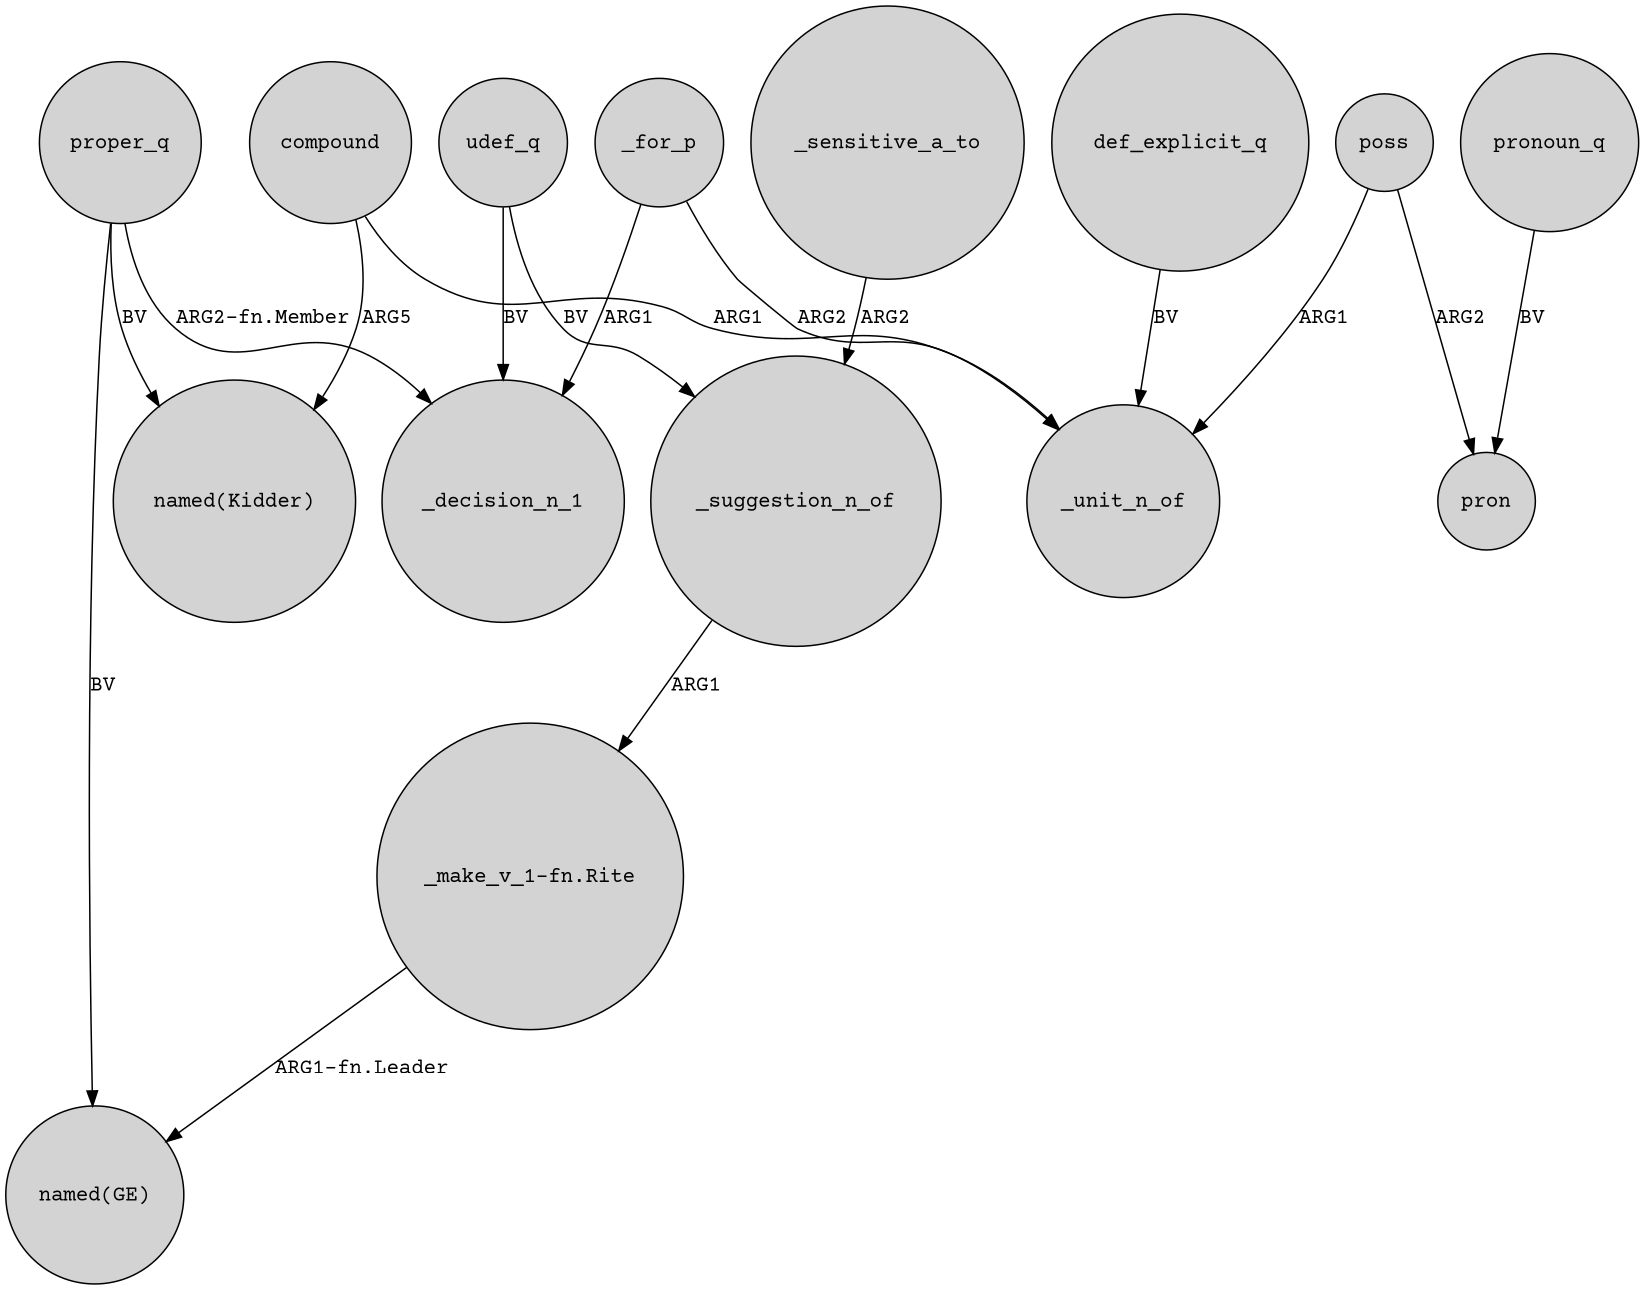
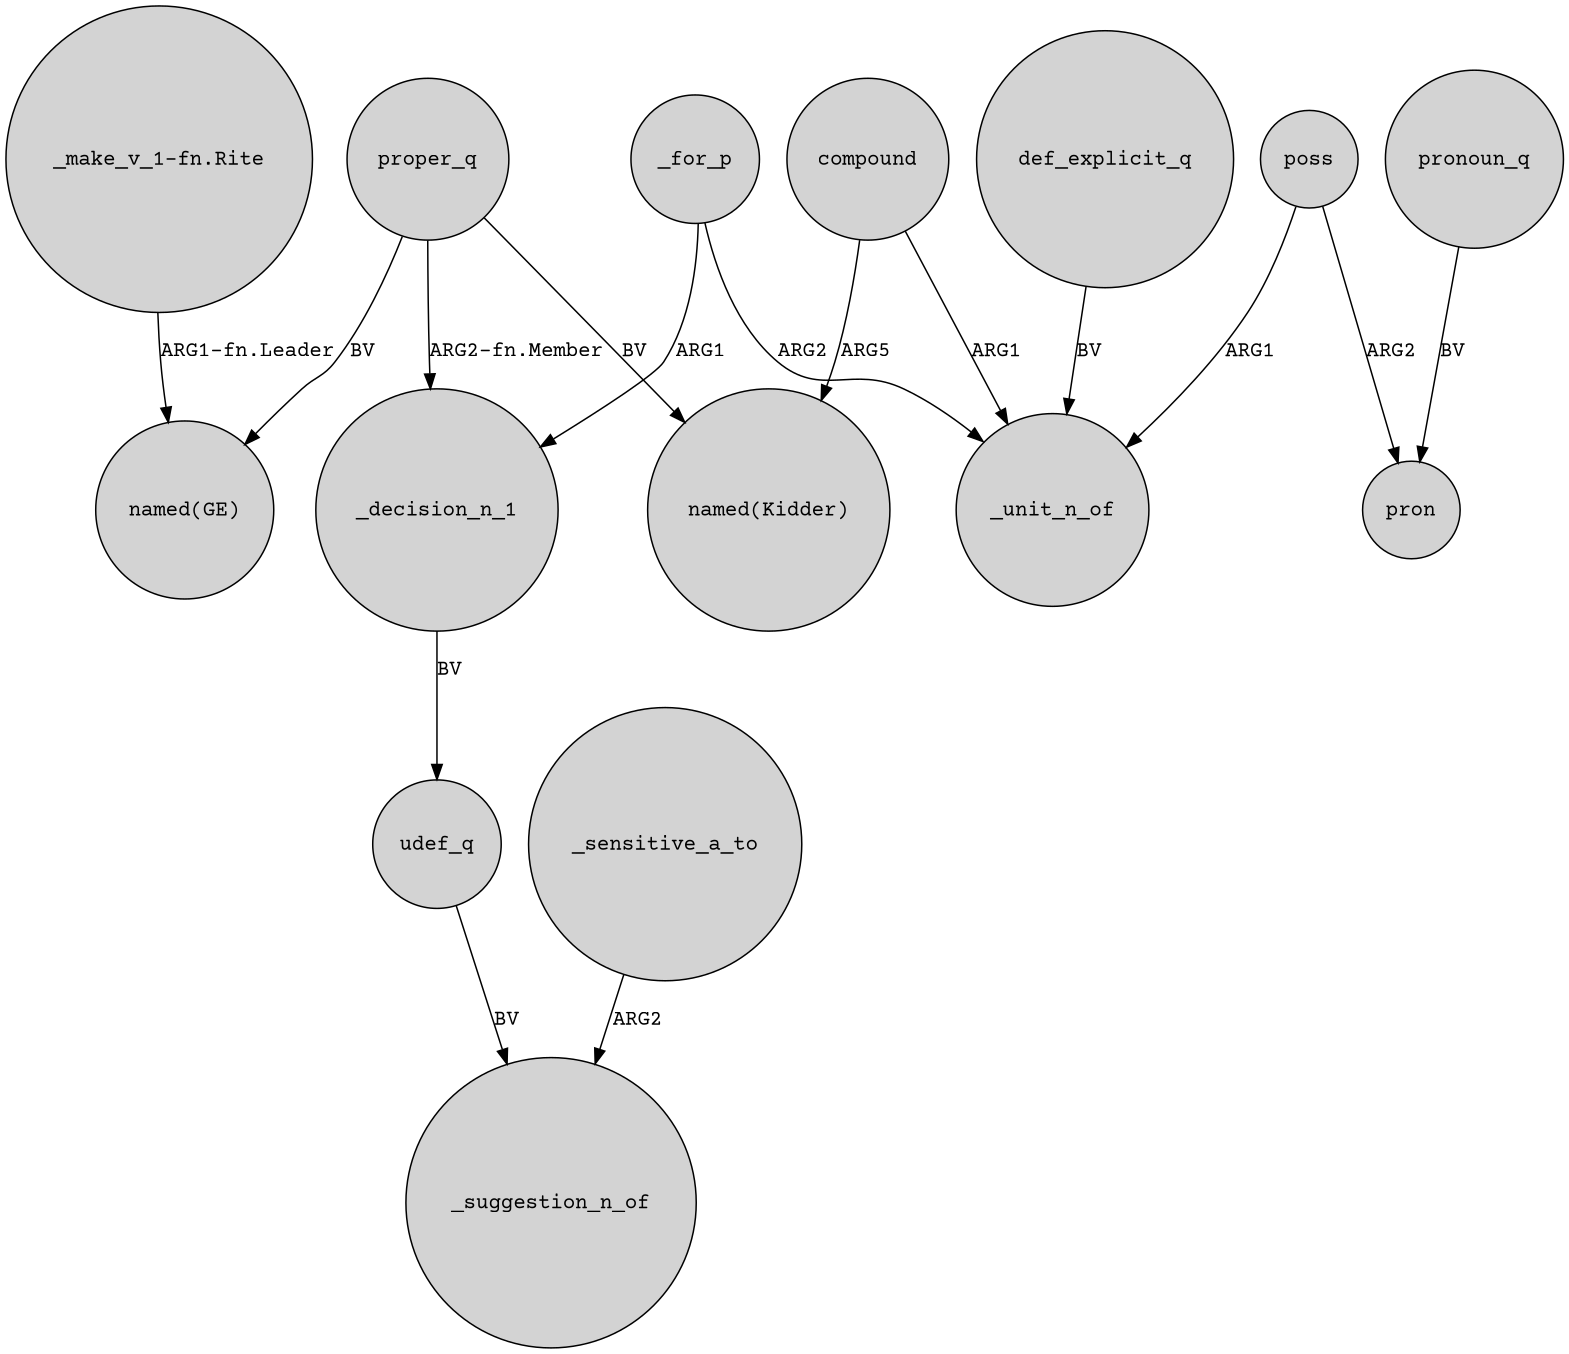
(503, 286) -> (437, 698)
(670, 679) -> none
